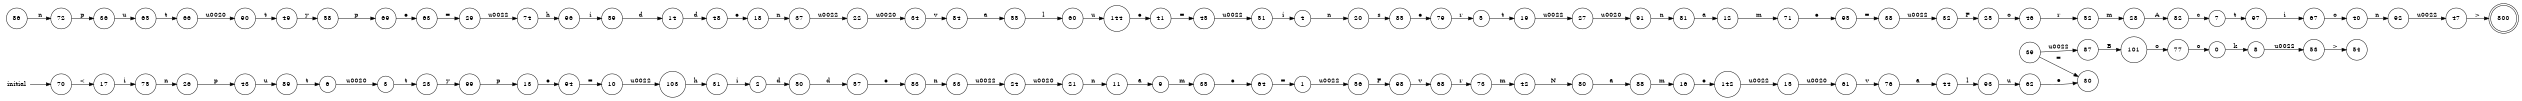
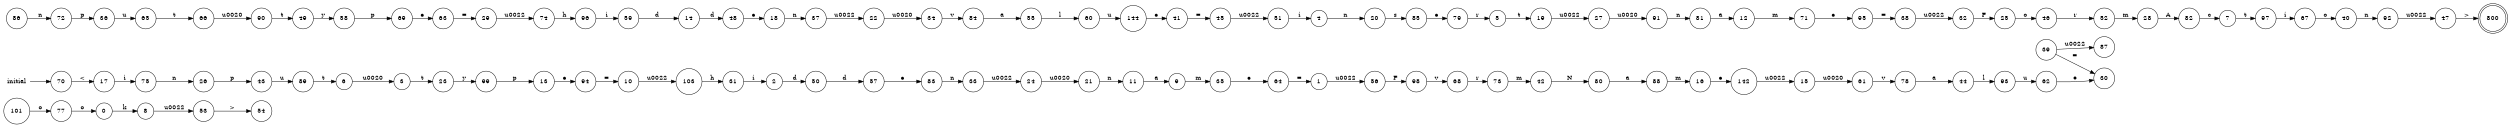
(2107, 50) -> none
(1889, 84) -> (1905, 82)
